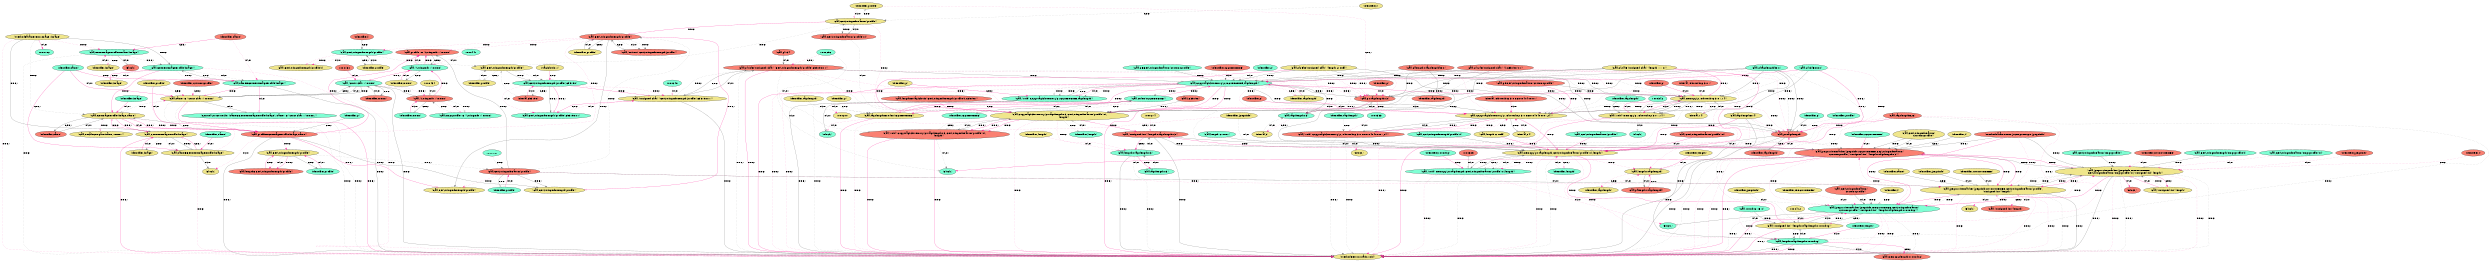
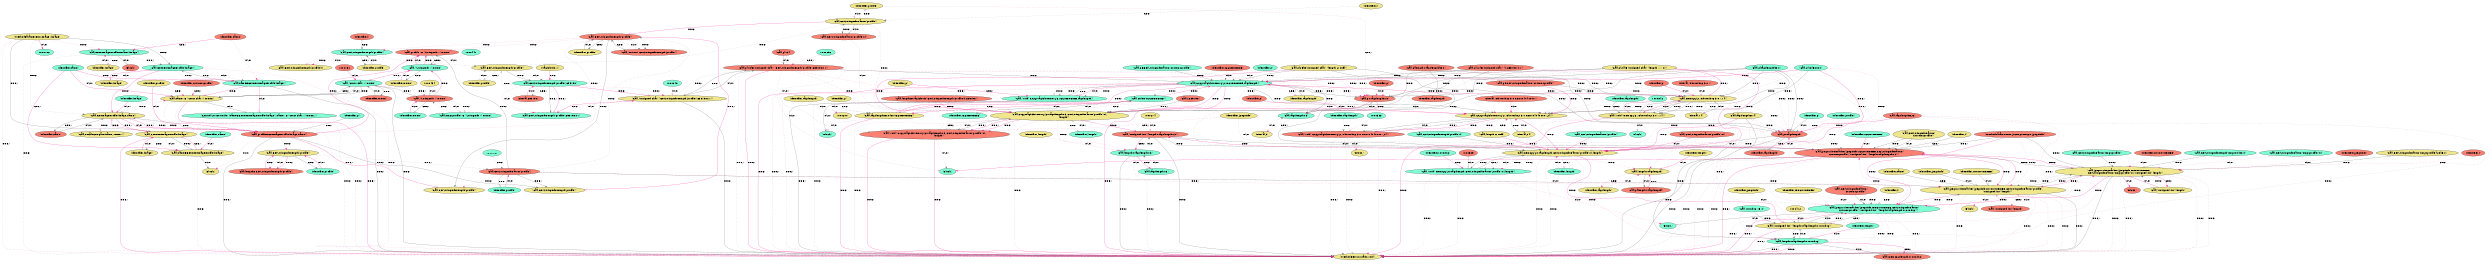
(1334, 75) -> none
(1217, 134) -> none
(2220, 153) -> (2220, 153)
none -> (2417, 153)
